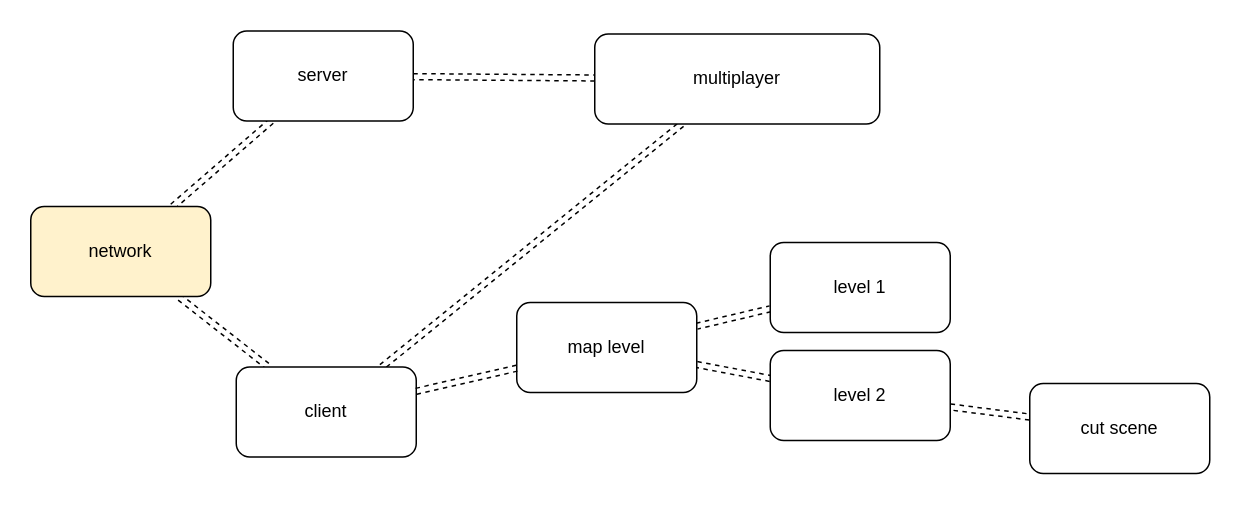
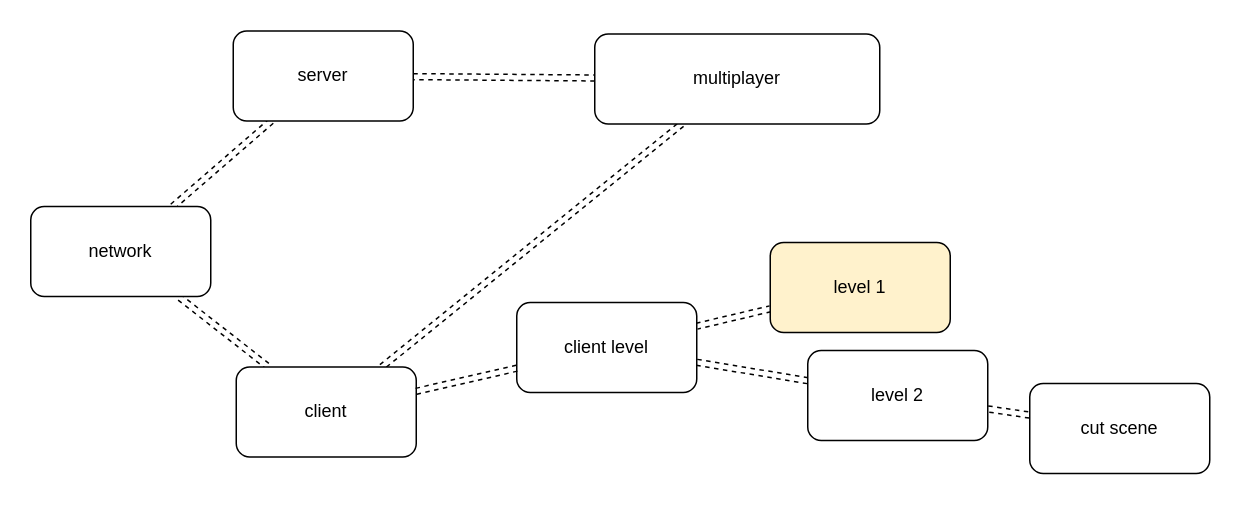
(121, 251) -> (121, 251)
(860, 287) -> (860, 287)
(607, 347) -> (607, 347)
(860, 395) -> (898, 395)
